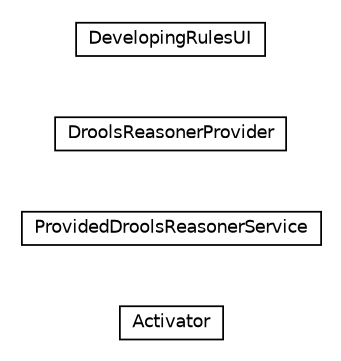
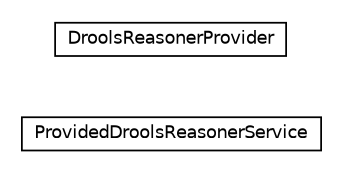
(171, 38) -> none
(171, 322) -> none
